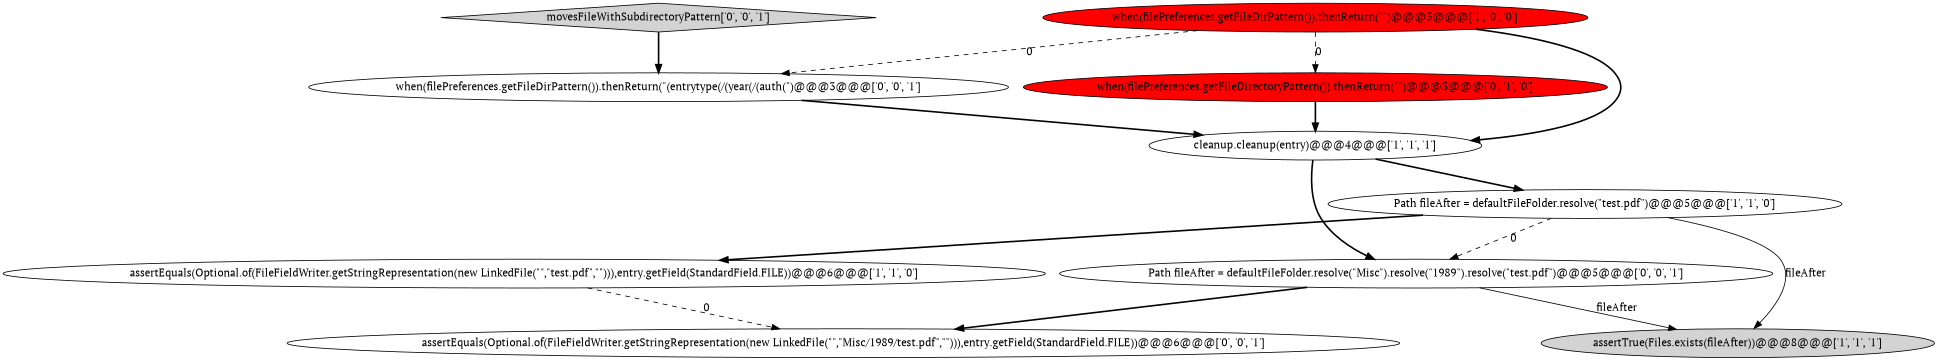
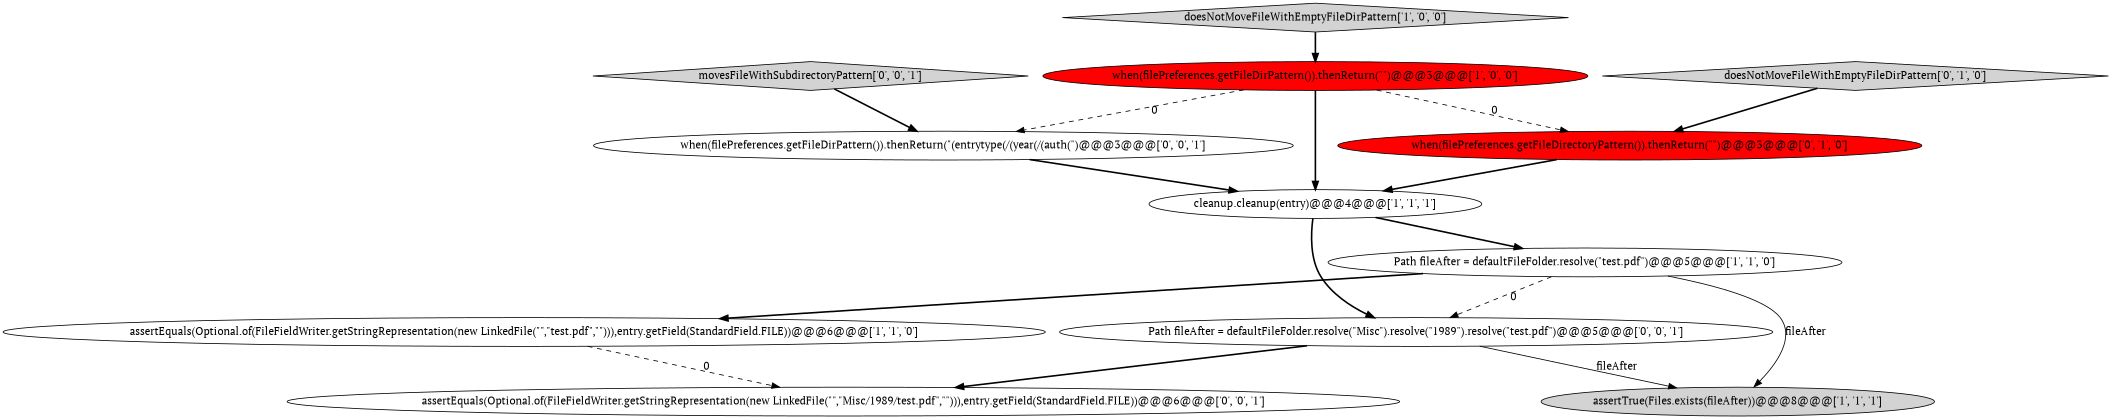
none -> (1315, 18)
none -> (1855, 76)
